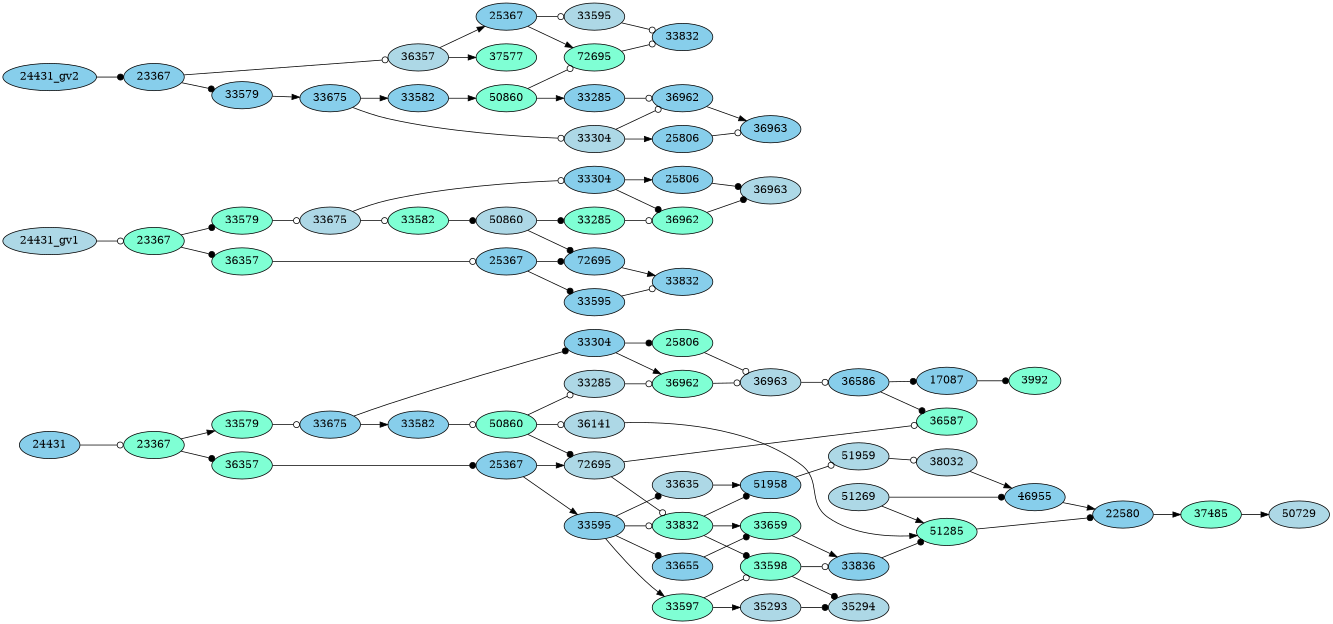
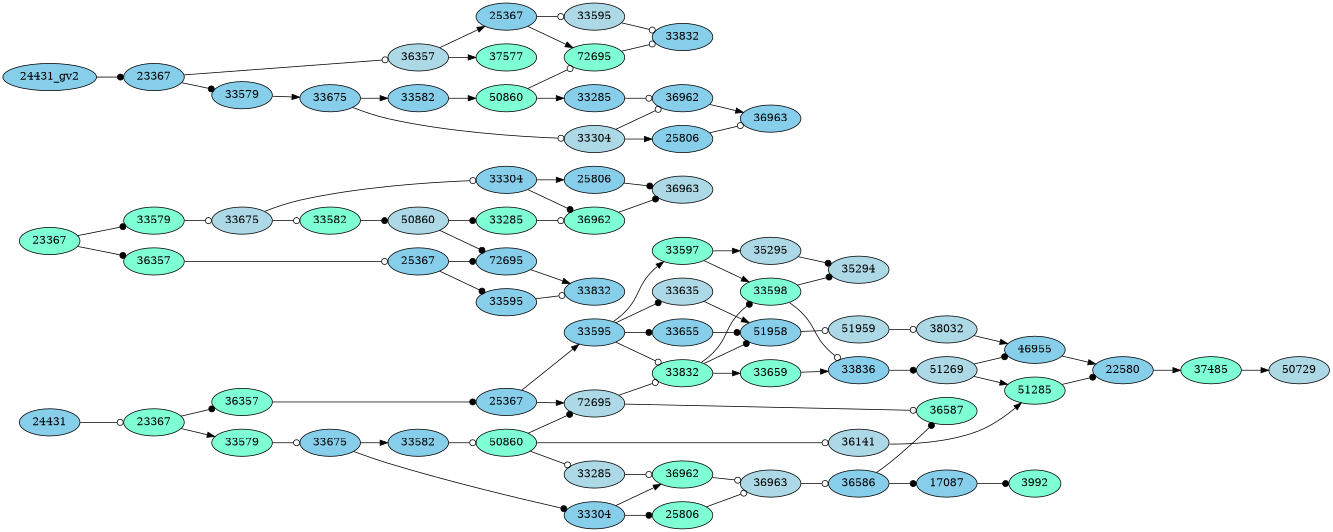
(50, 241) -> none
(721, 549) -> (721, 332)
(900, 551) -> (900, 370)
(724, 588) -> (723, 270)
(771, 607) -> (771, 251)
